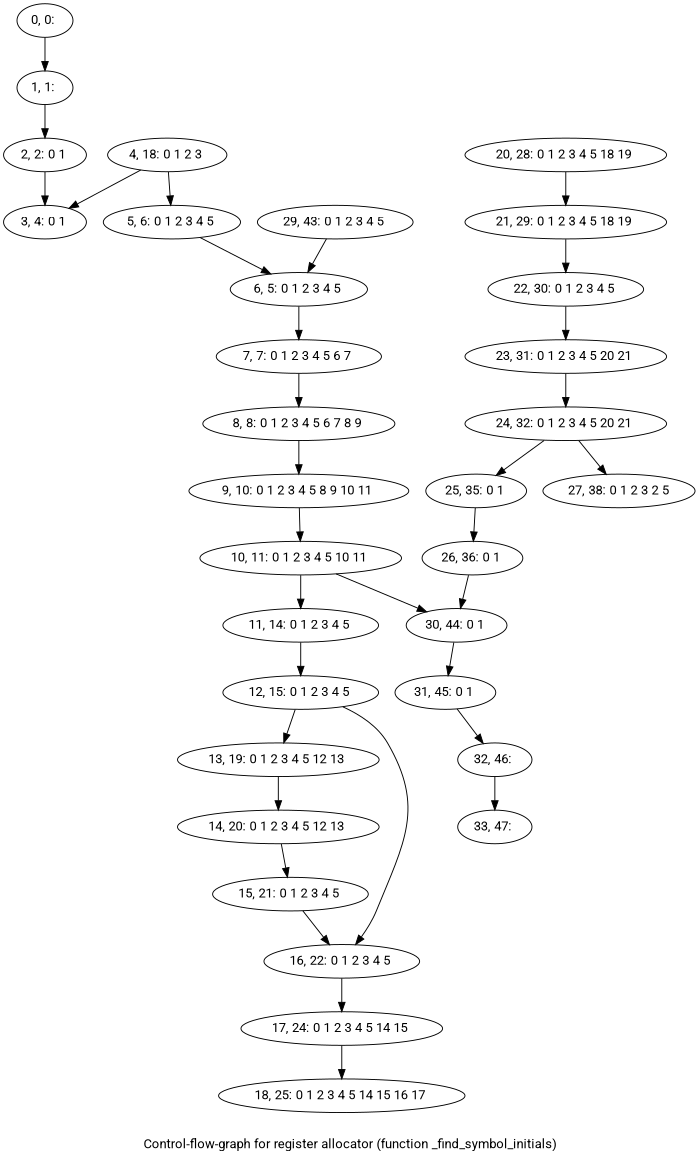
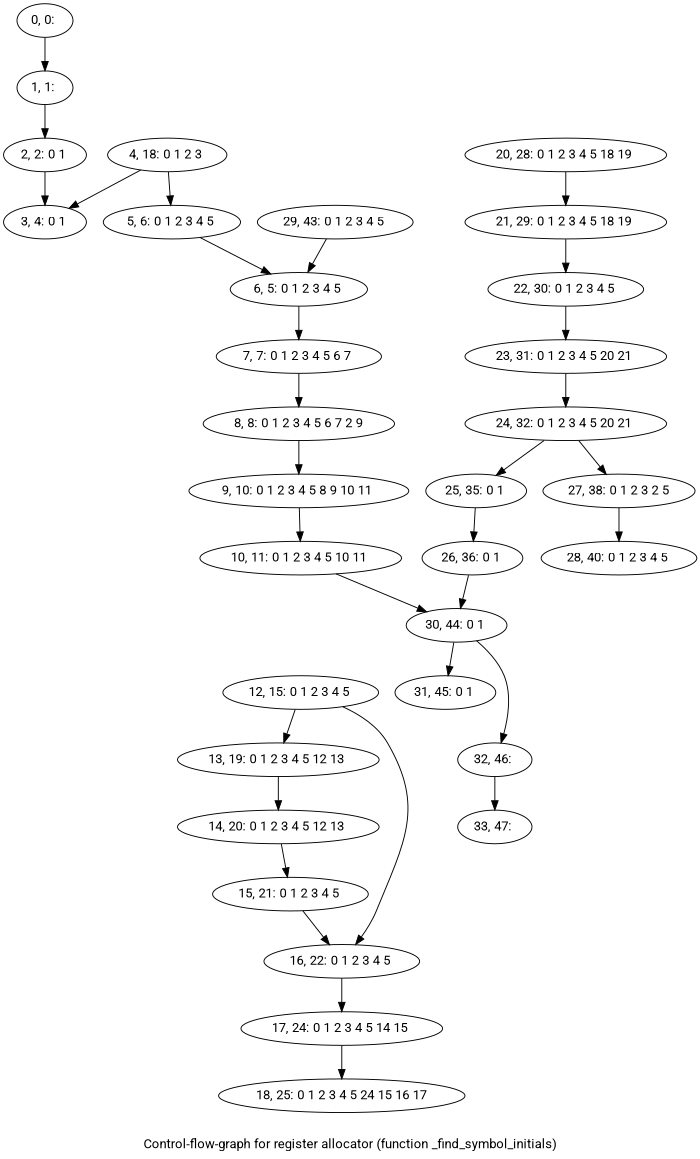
(299, 424) -> (299, 424)
none -> (619, 558)
(301, 625) -> none
(467, 722) -> (506, 682)
(342, 1096) -> (342, 1096)
